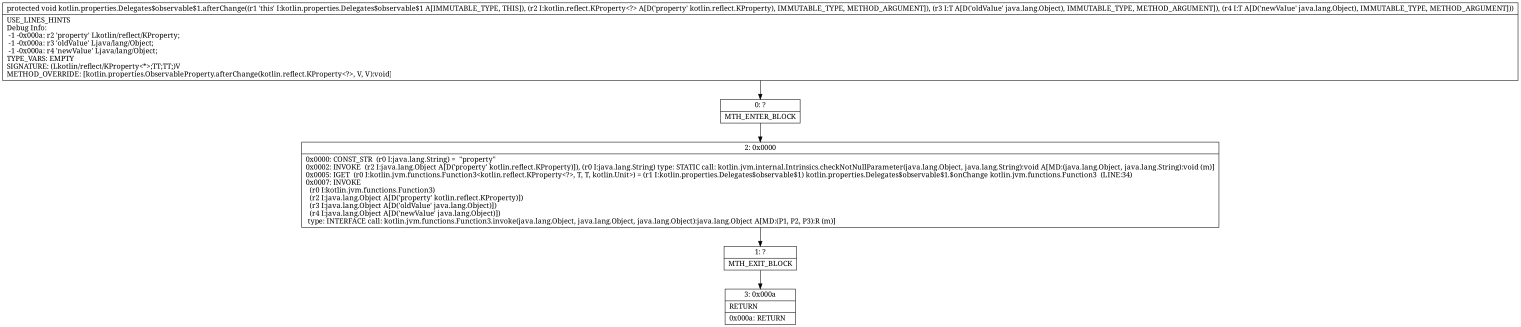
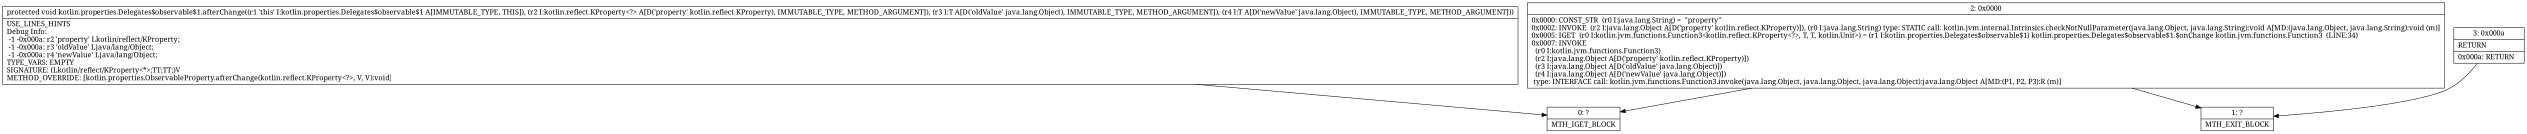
(760, 117) -> (1584, 125)
(760, 130) -> (1689, 100)
(760, 277) -> (2384, 105)
